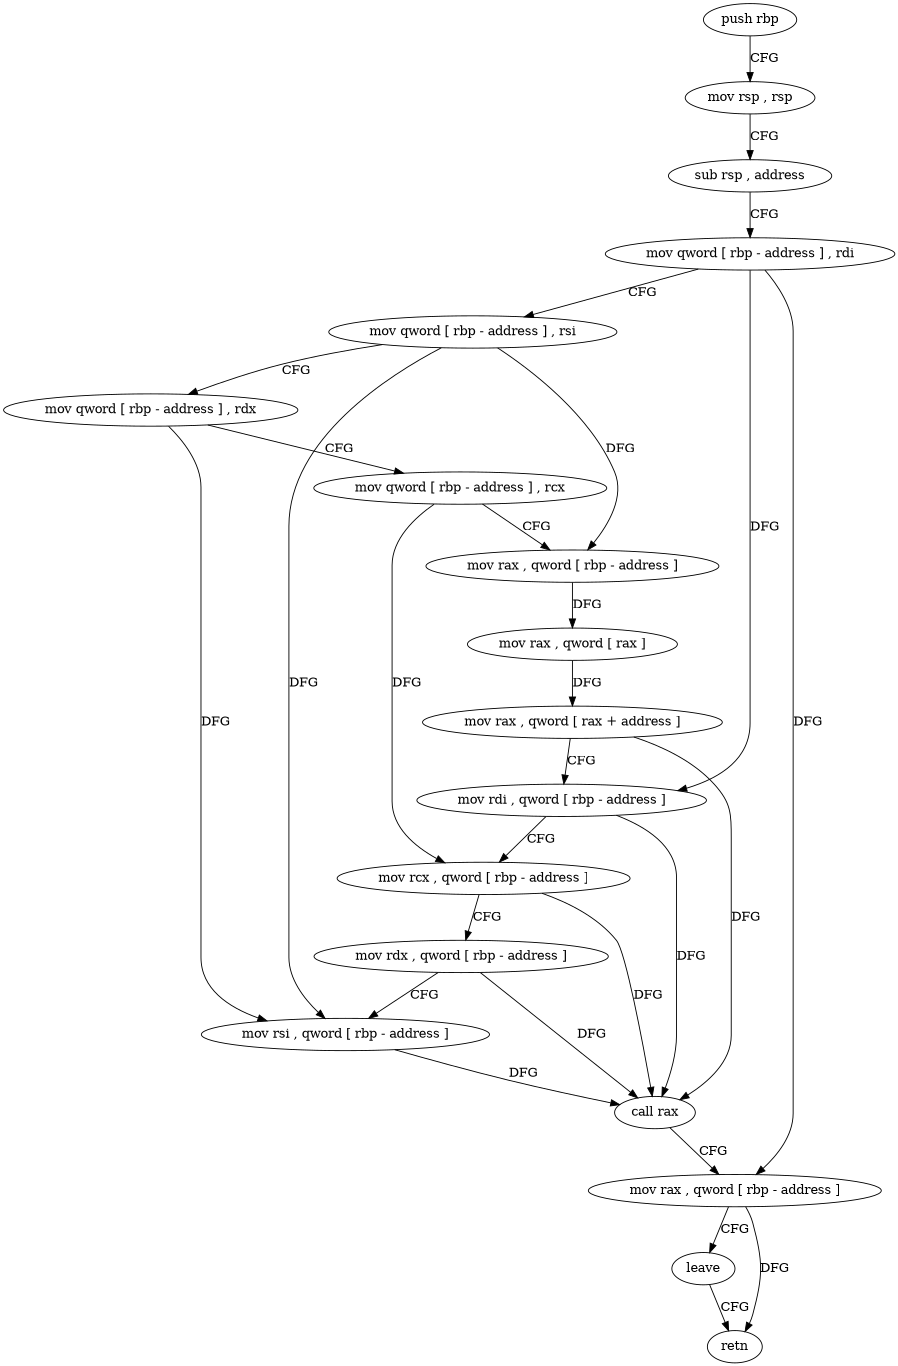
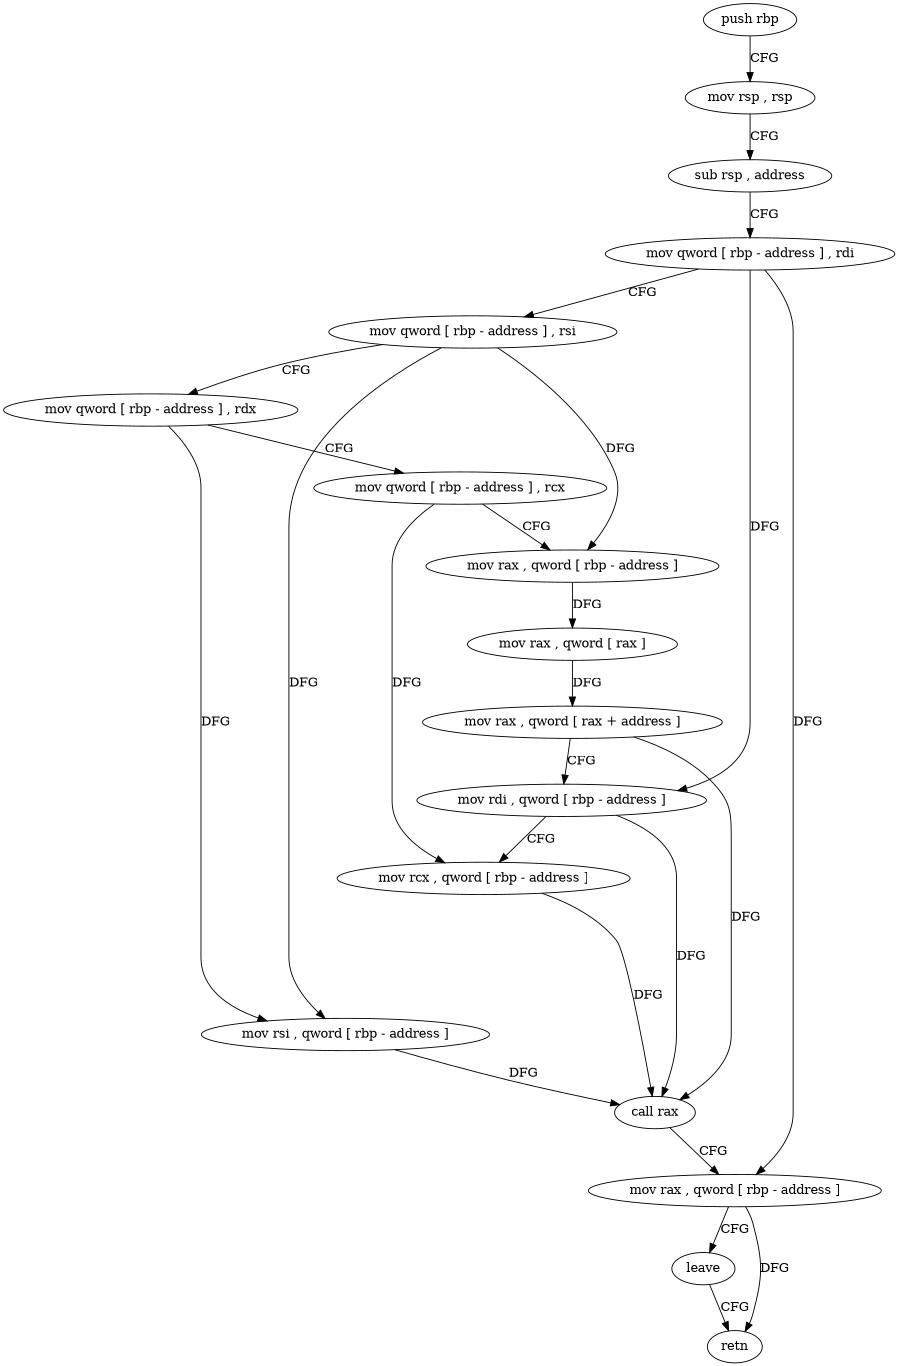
(461, 956) -> none
